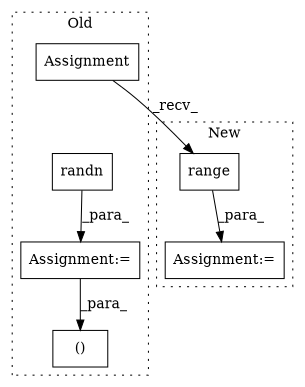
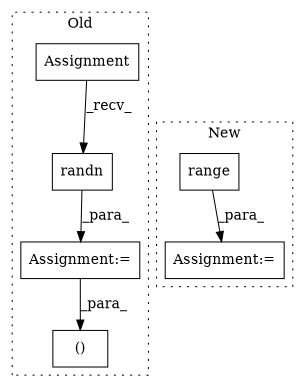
(142, 103) -> (85, 112)
